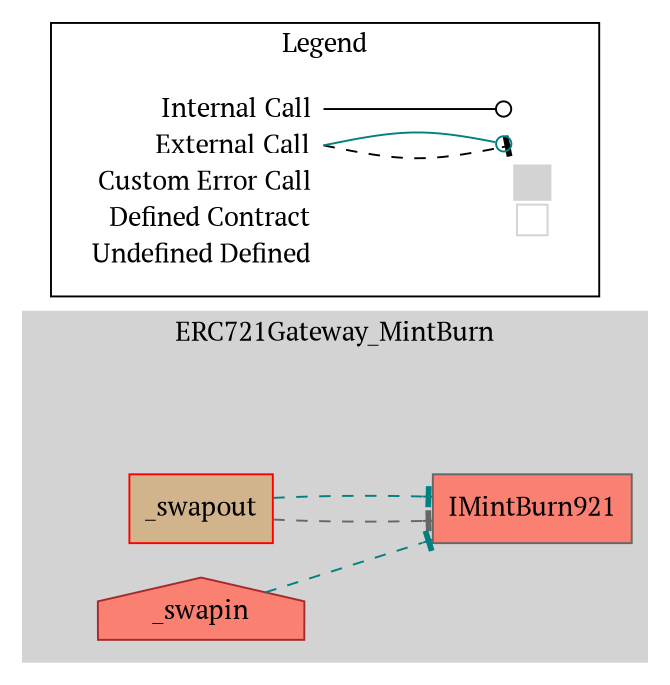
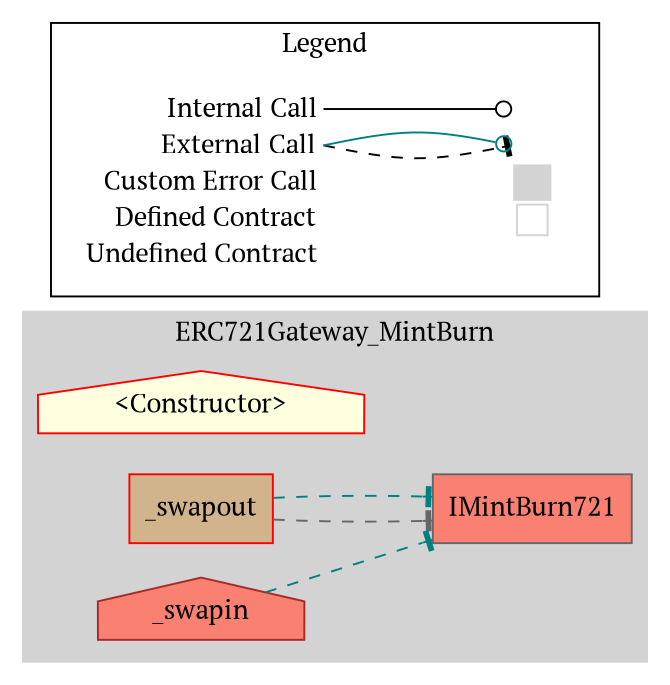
(202, 254) -> (202, 254)
none -> (201, 405)
(532, 509) -> (532, 509)
